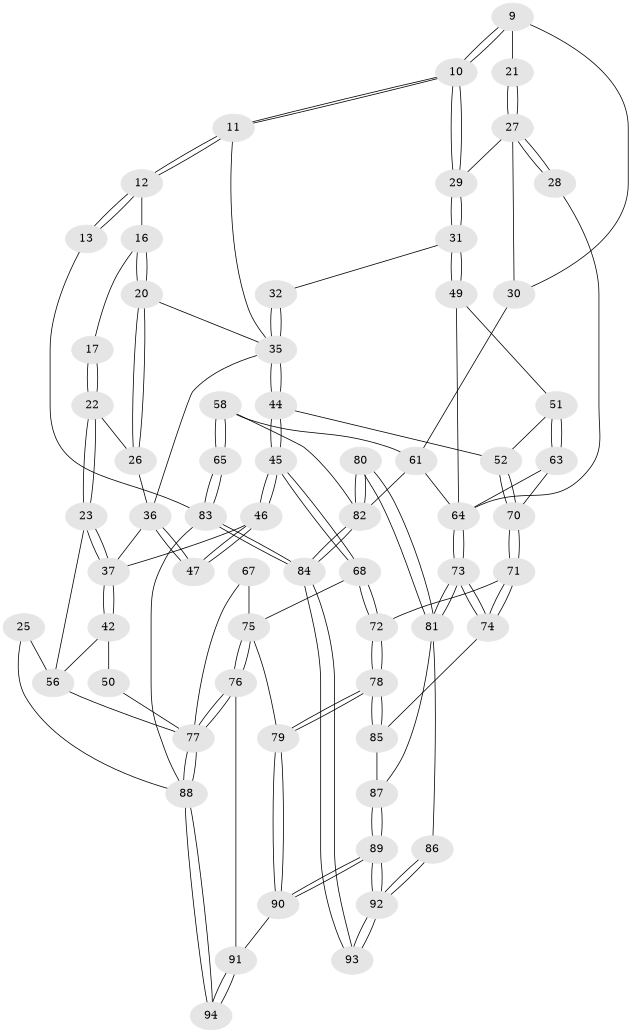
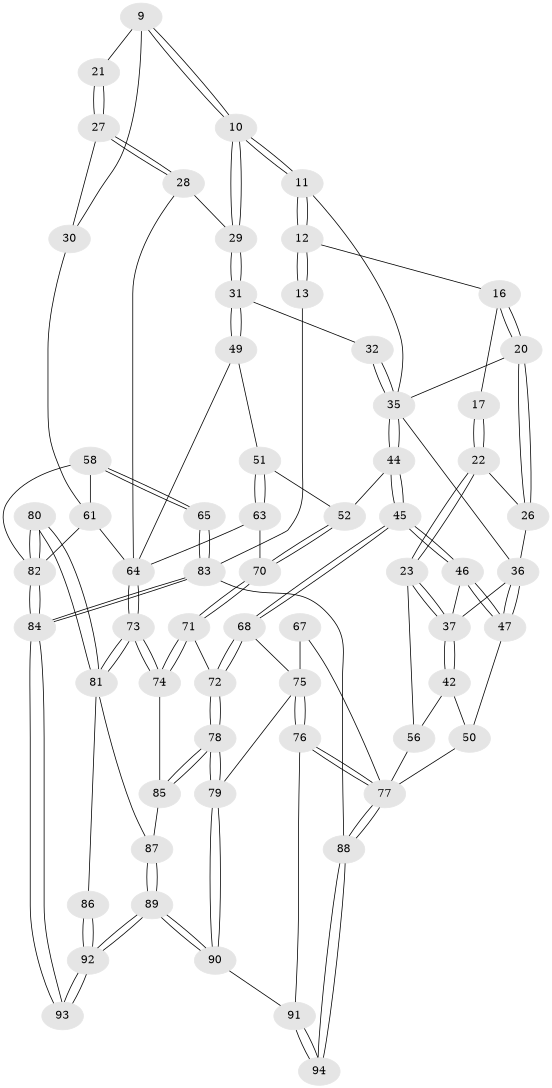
(484, 156) -> (210, 211)
(24, 627) -> none
none -> (487, 683)
